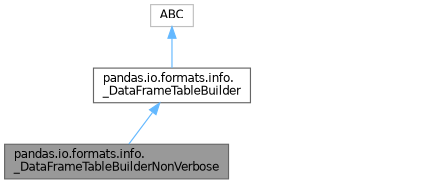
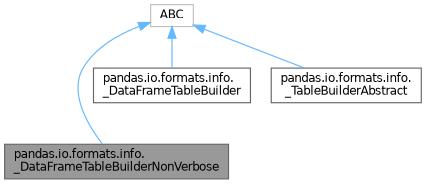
none -> (346, 85)
(141, 128) -> (81, 74)
